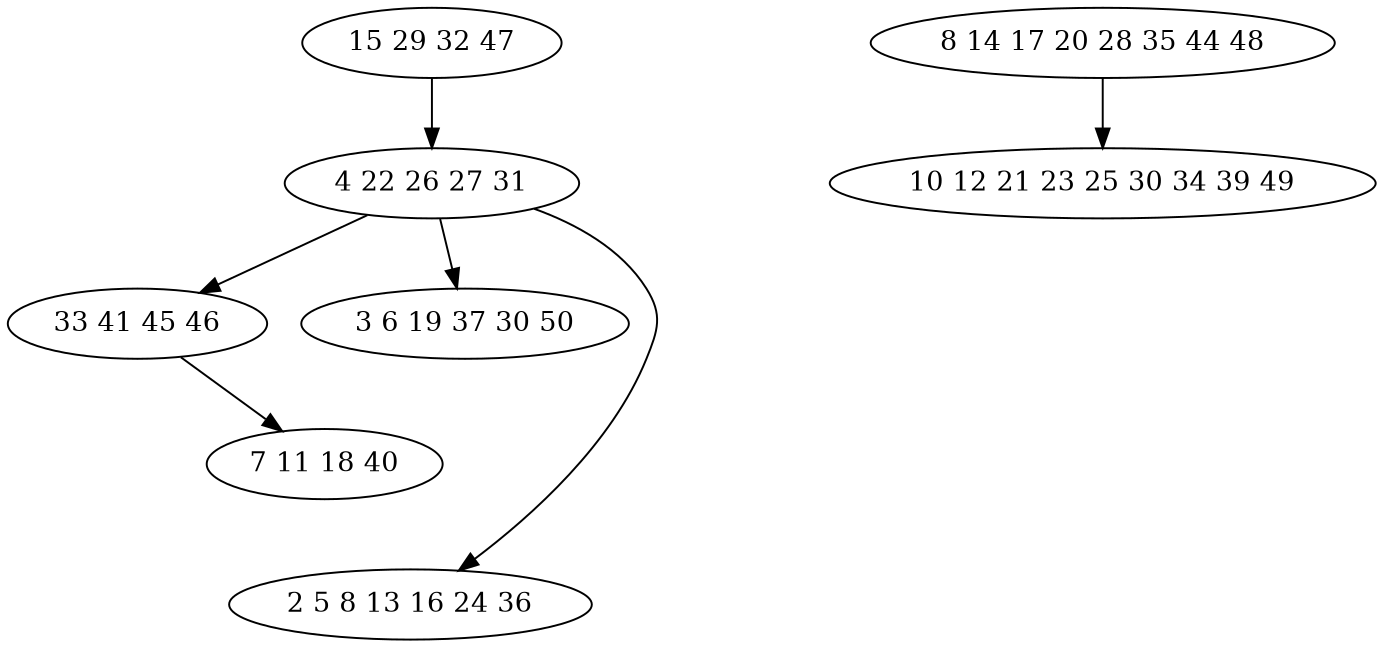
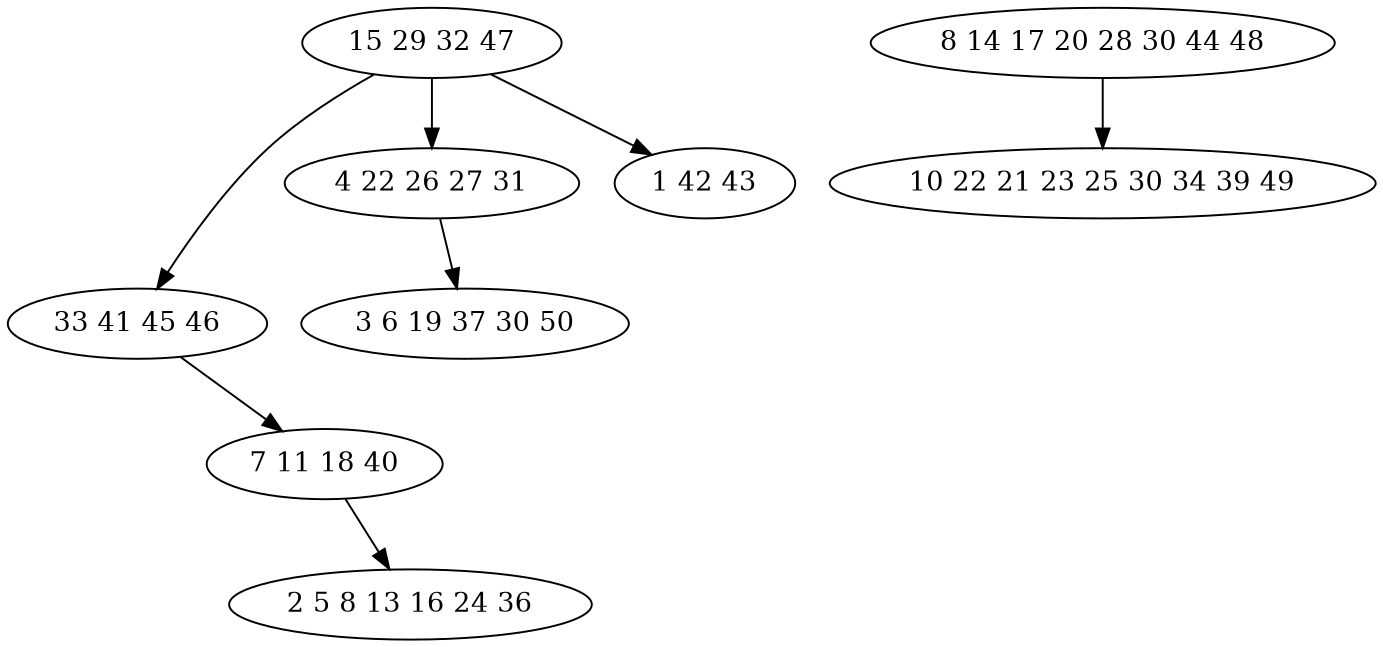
(1103, 43) -> (1103, 43)
none -> (705, 183)
(1103, 183) -> (1103, 183)
(293, 250) -> (257, 159)
(635, 382) -> (362, 526)
